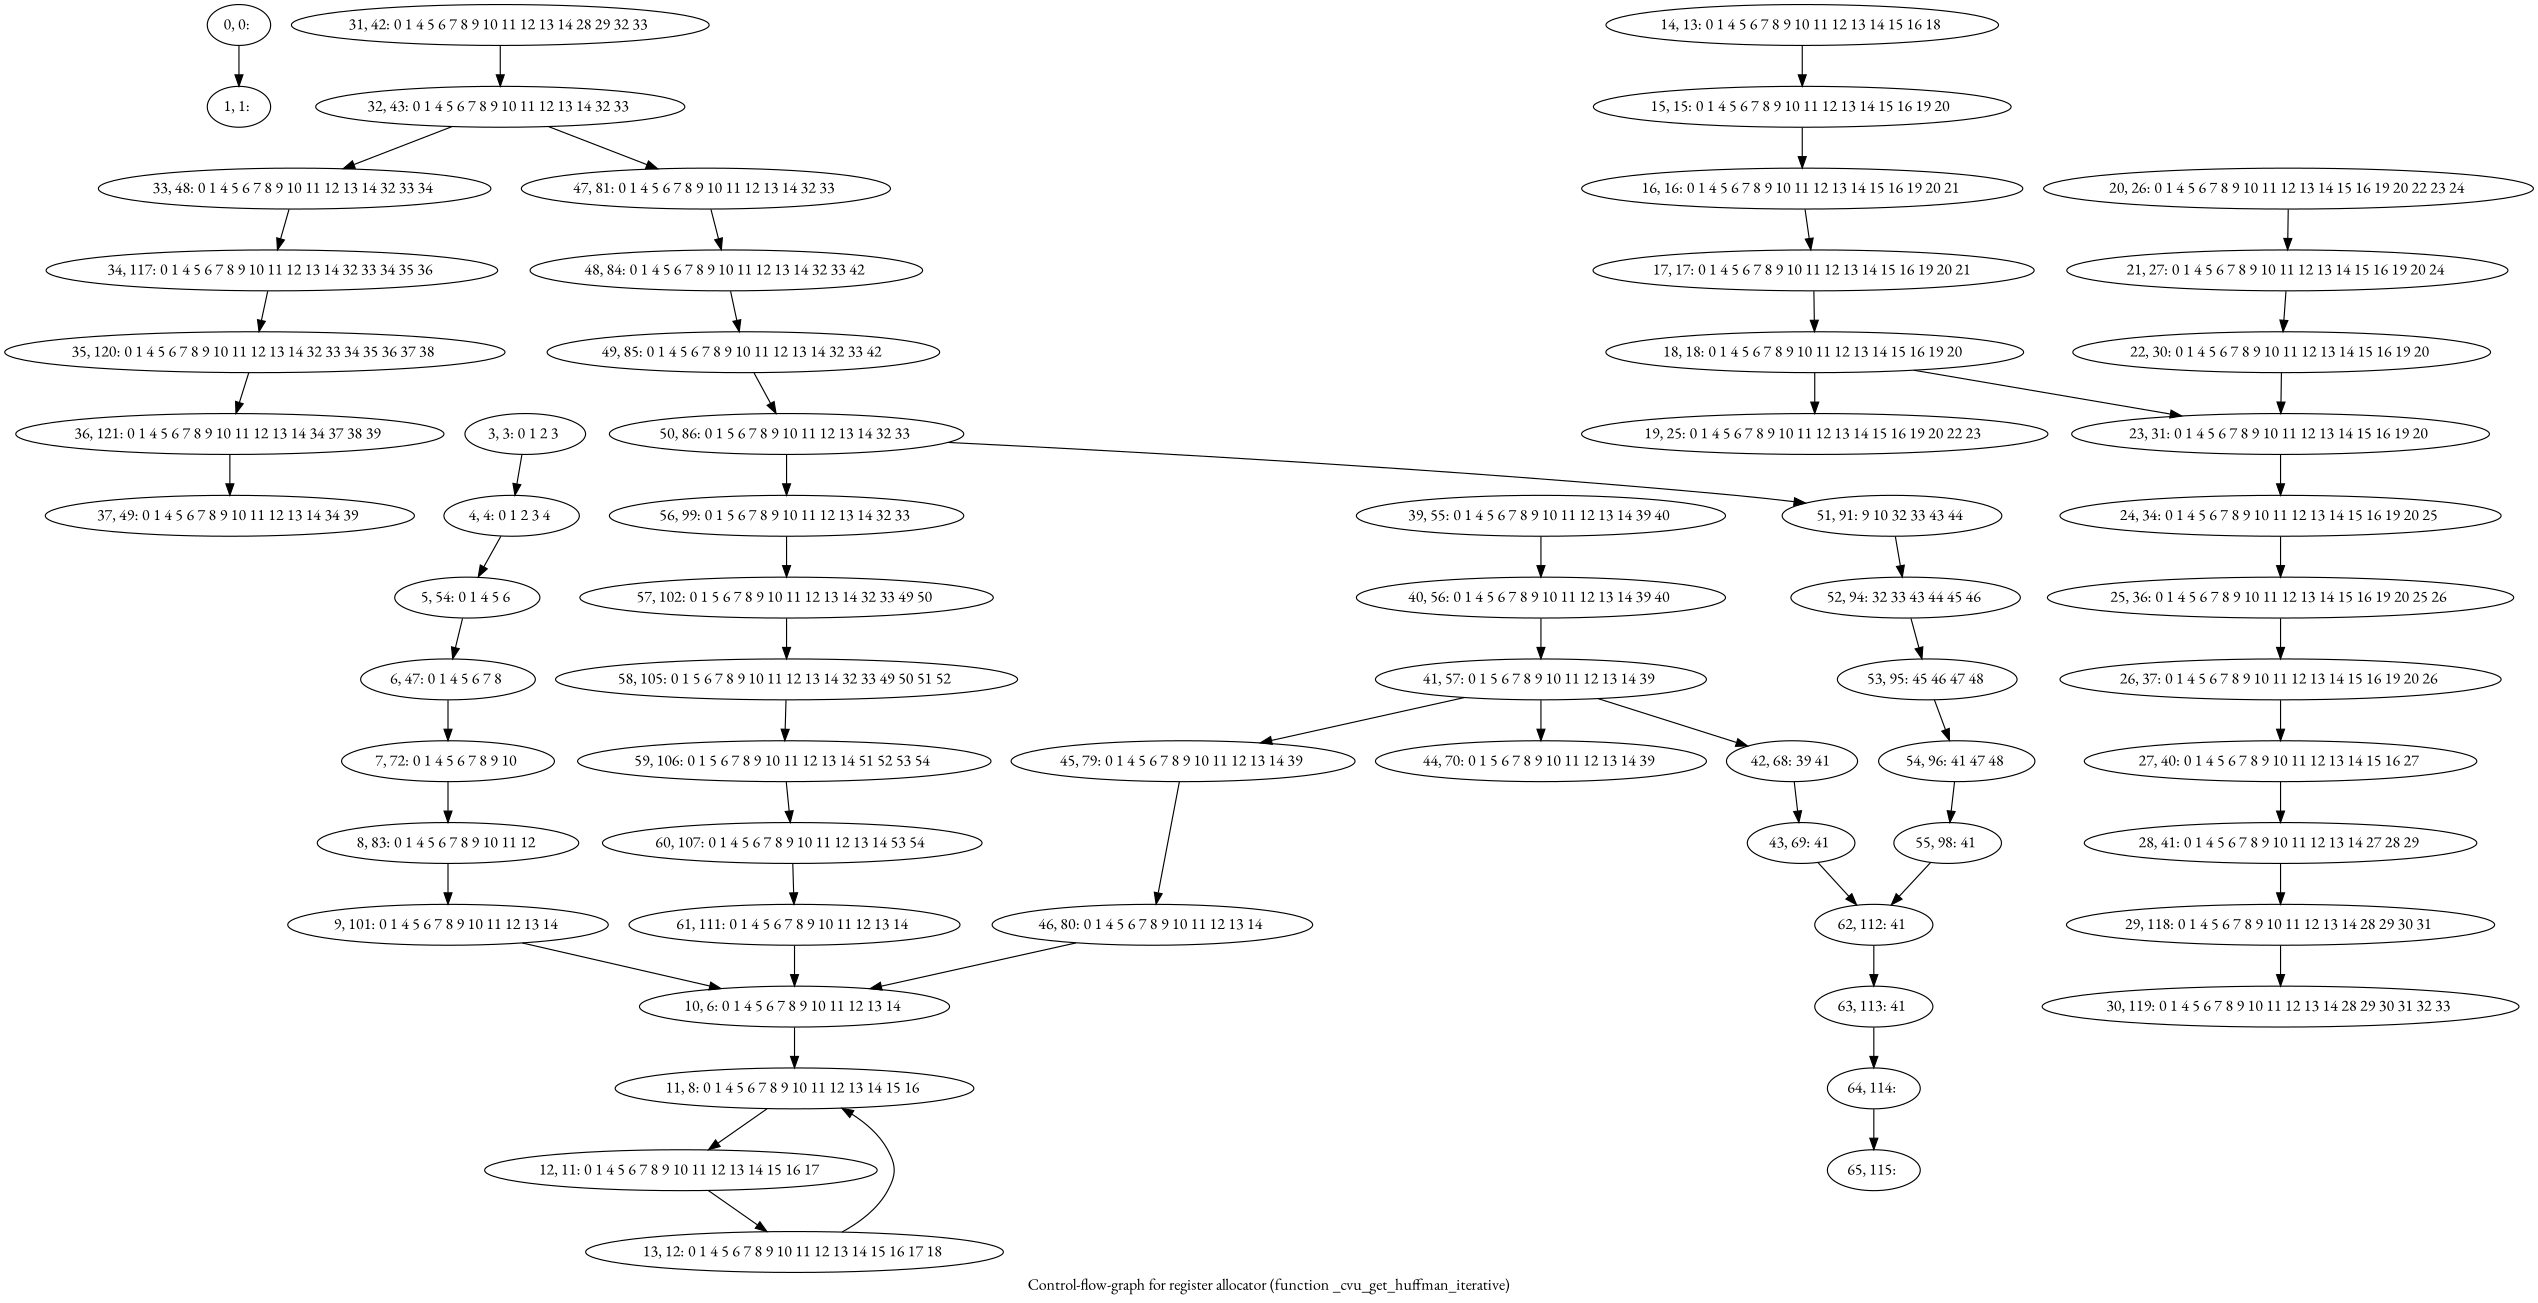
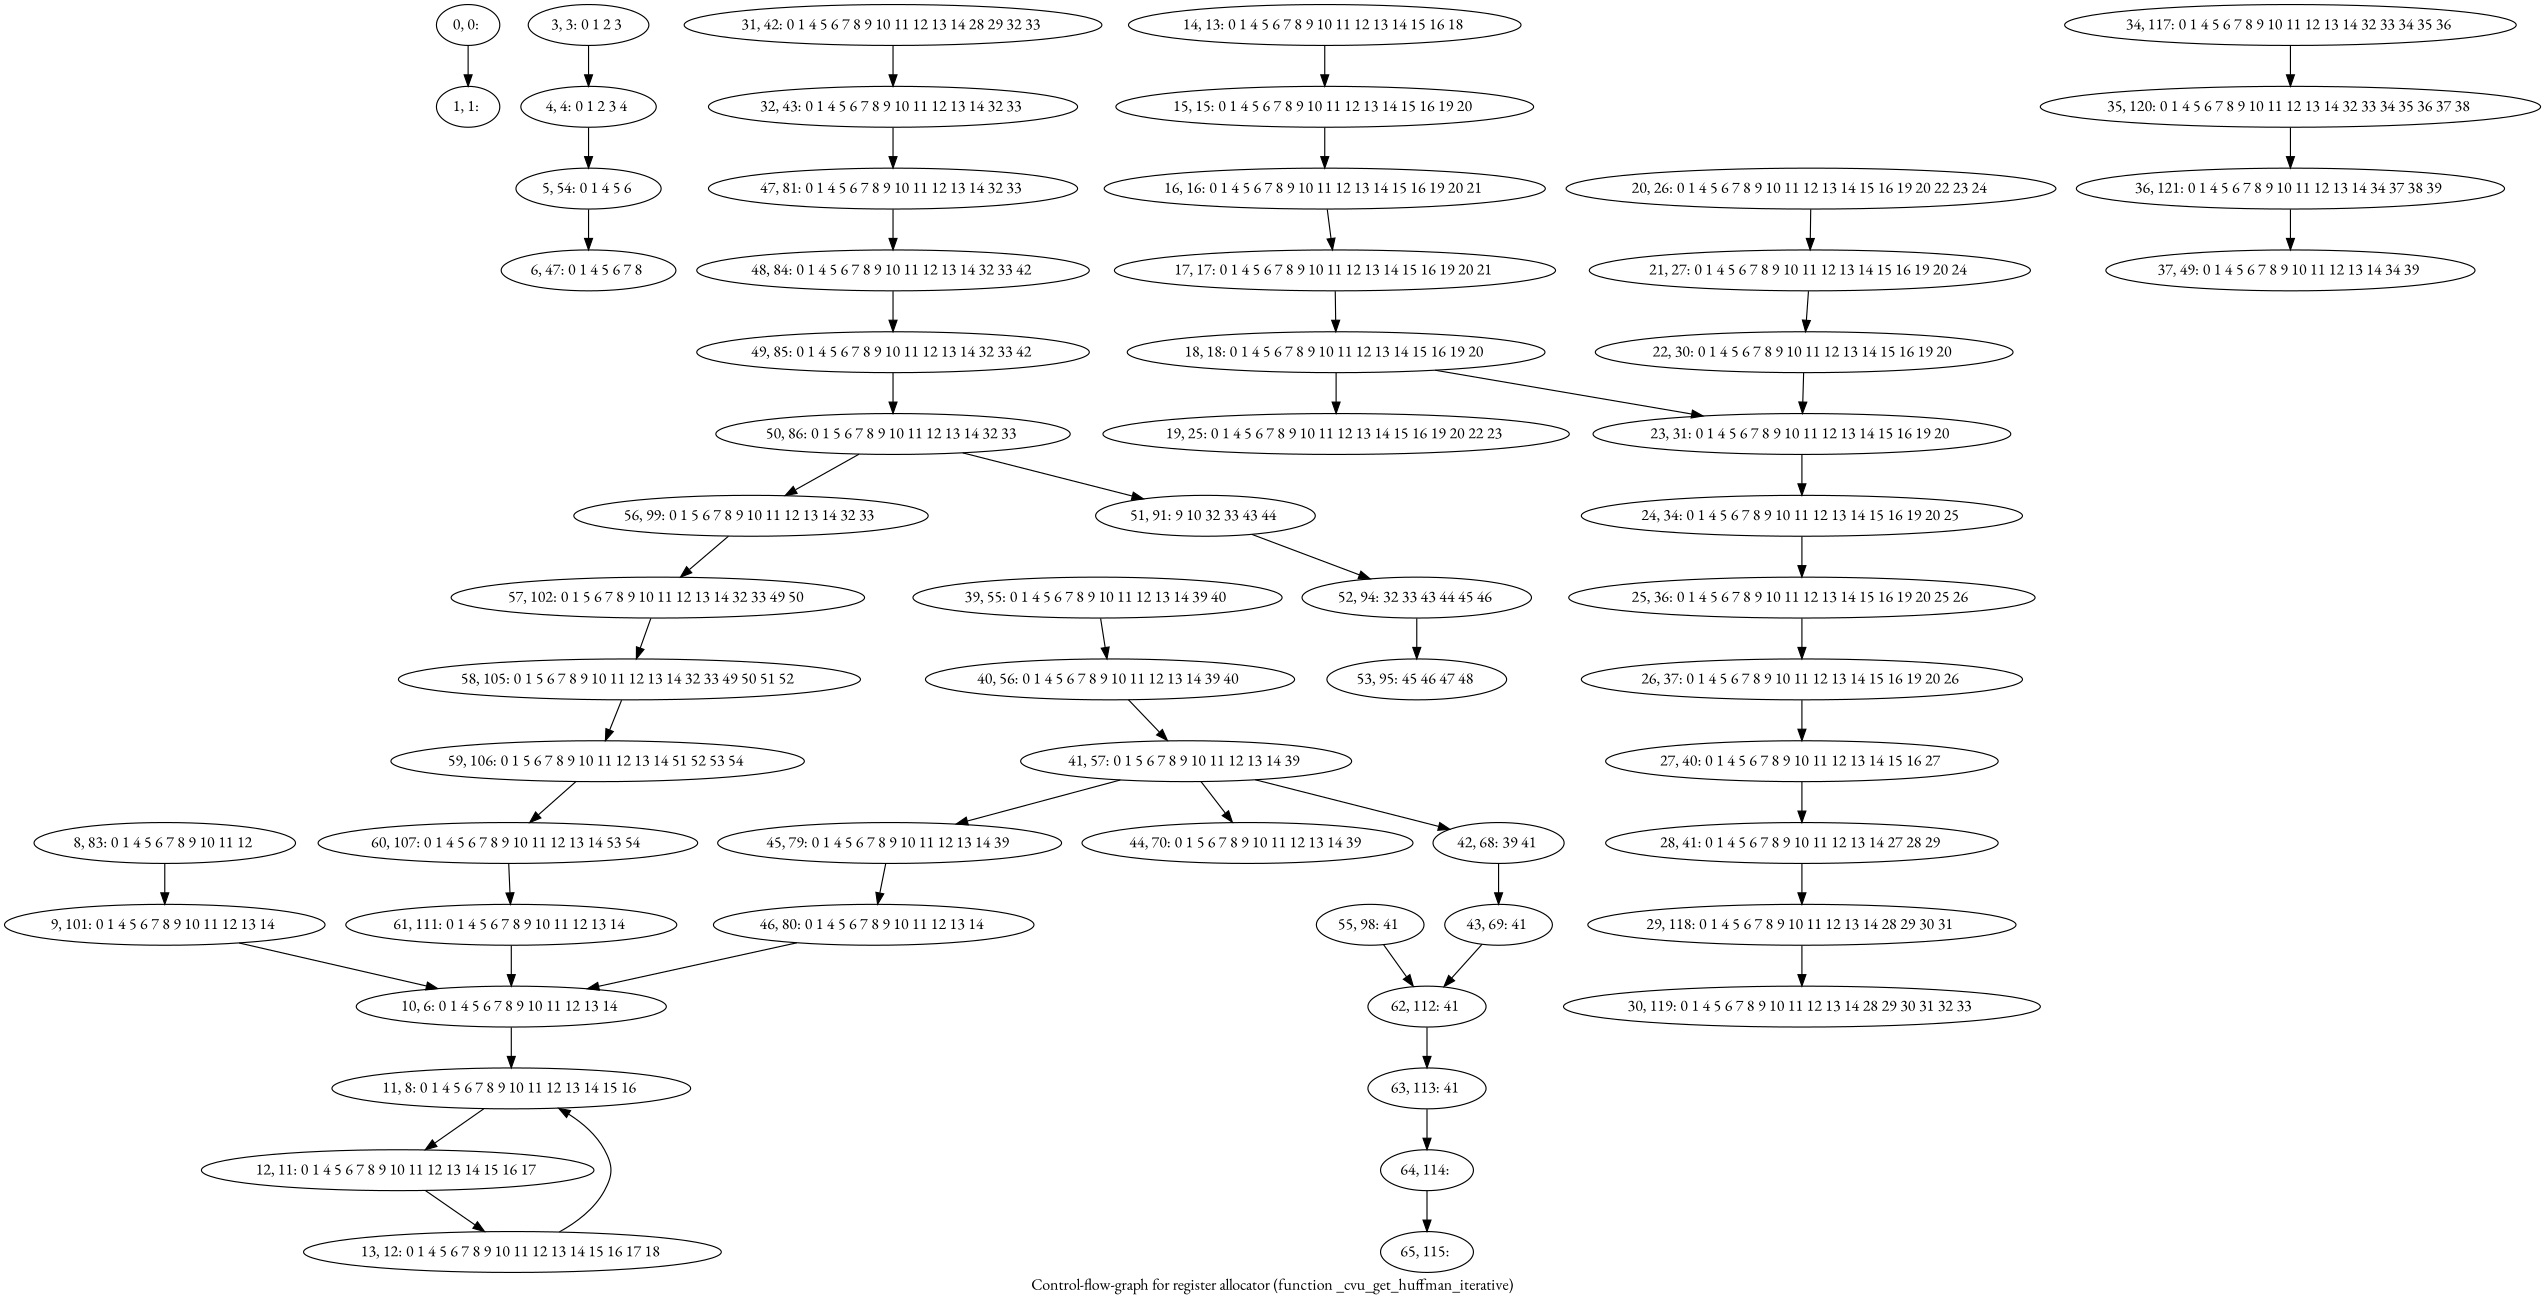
(295, 189) -> none
(448, 761) -> none
(1957, 761) -> none
